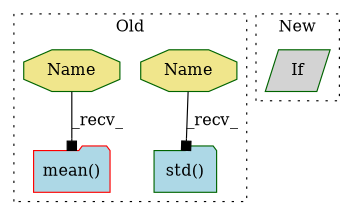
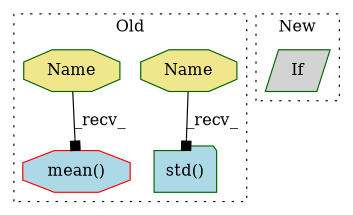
(72, 171) -> (76, 171)
